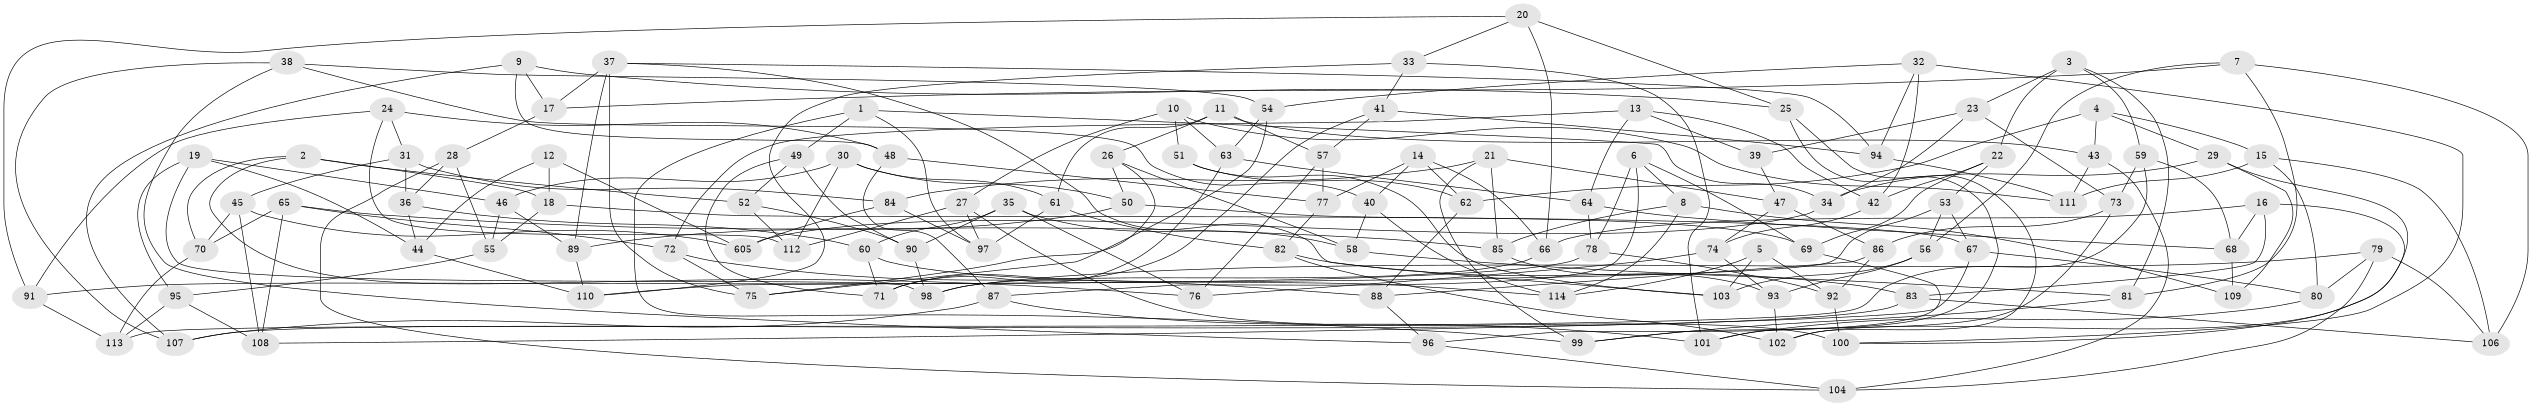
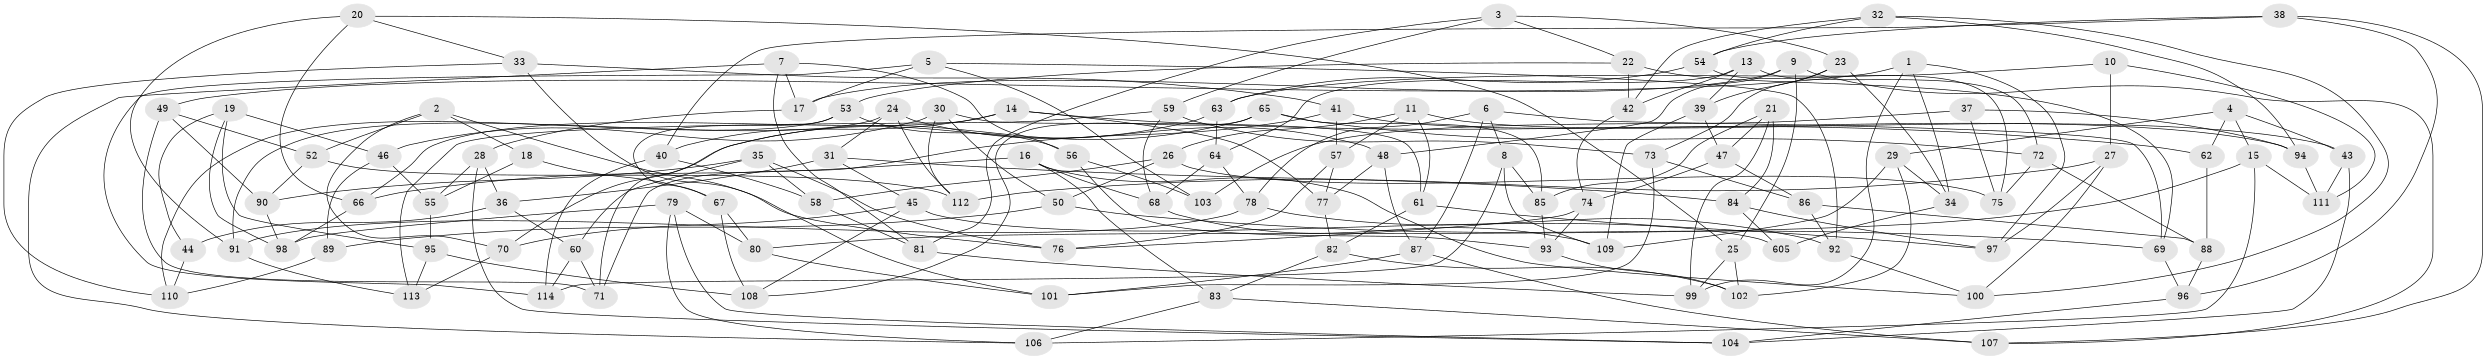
(579, 86) -> (852, 87)
(549, 156) -> none
(589, 156) -> none
(1180, 156) -> none
none -> (1622, 159)
